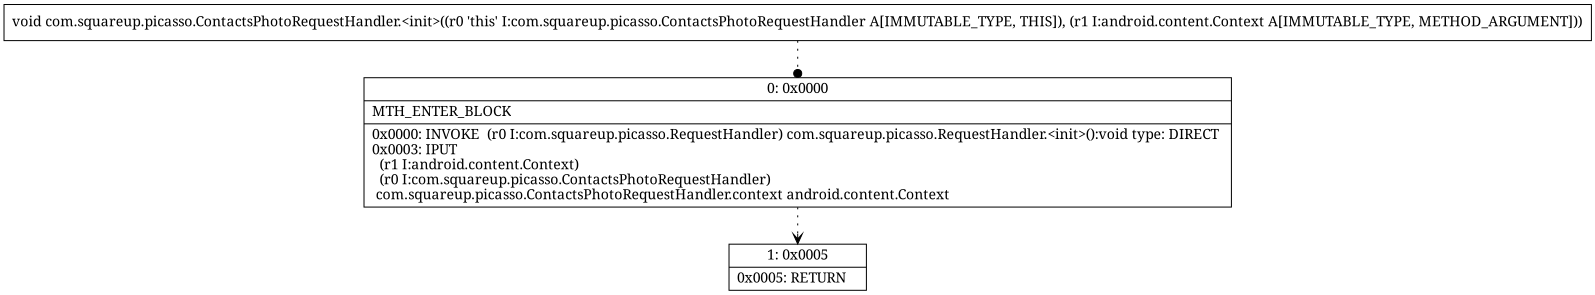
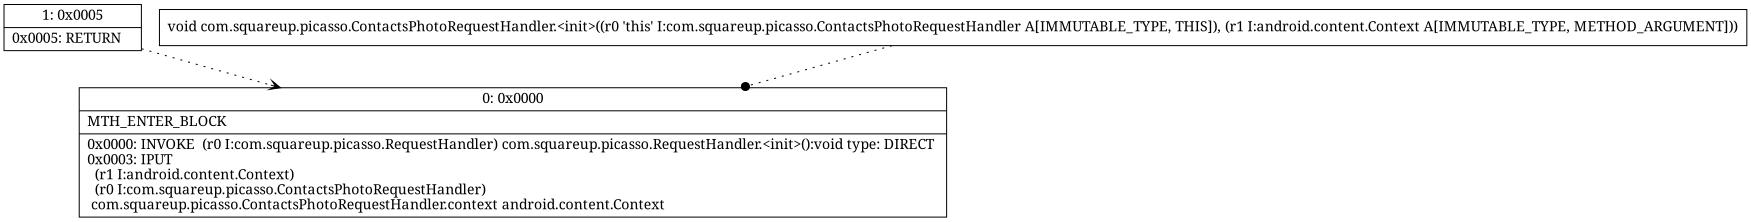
(798, 221) -> (206, 67)
